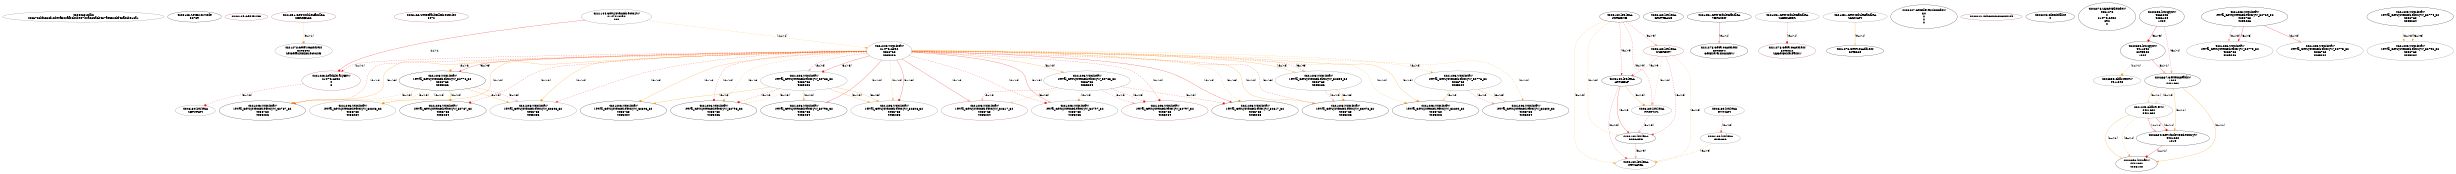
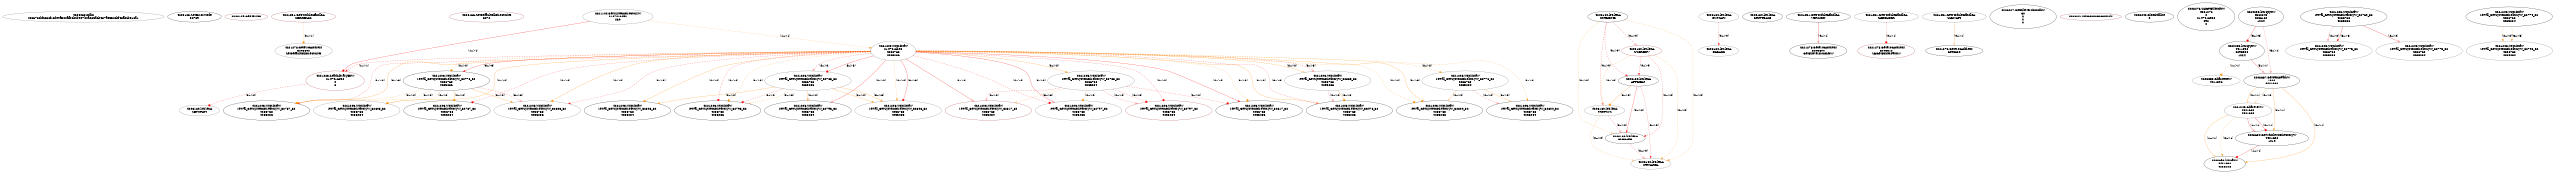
(1685, 155) -> (1597, 149)
